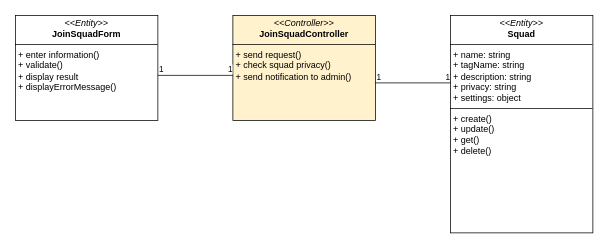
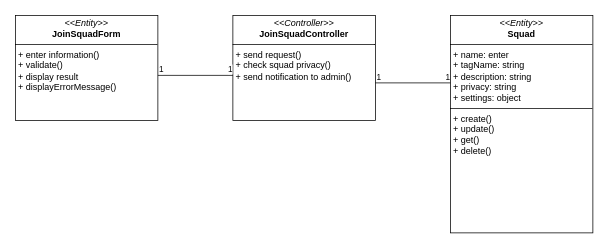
(304, 68) -> (304, 68)
(496, 75) -> (496, 75)
